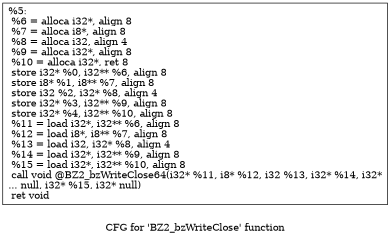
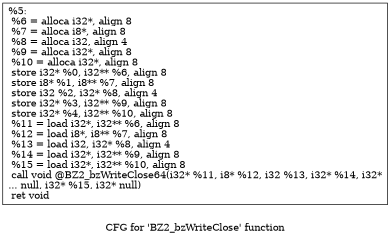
(68, 63) -> (73, 63)
